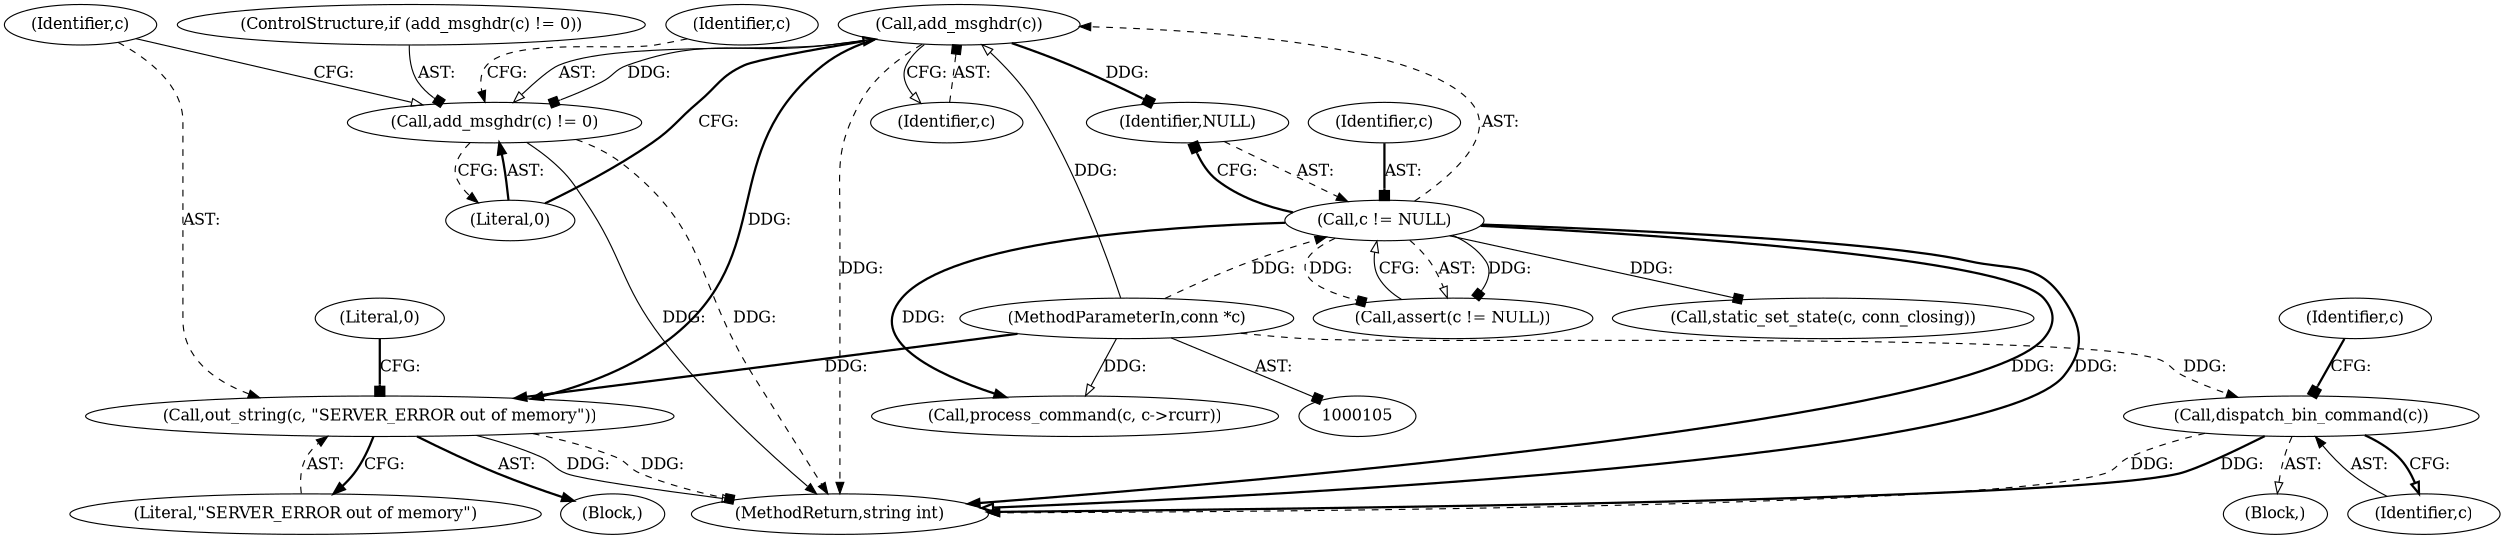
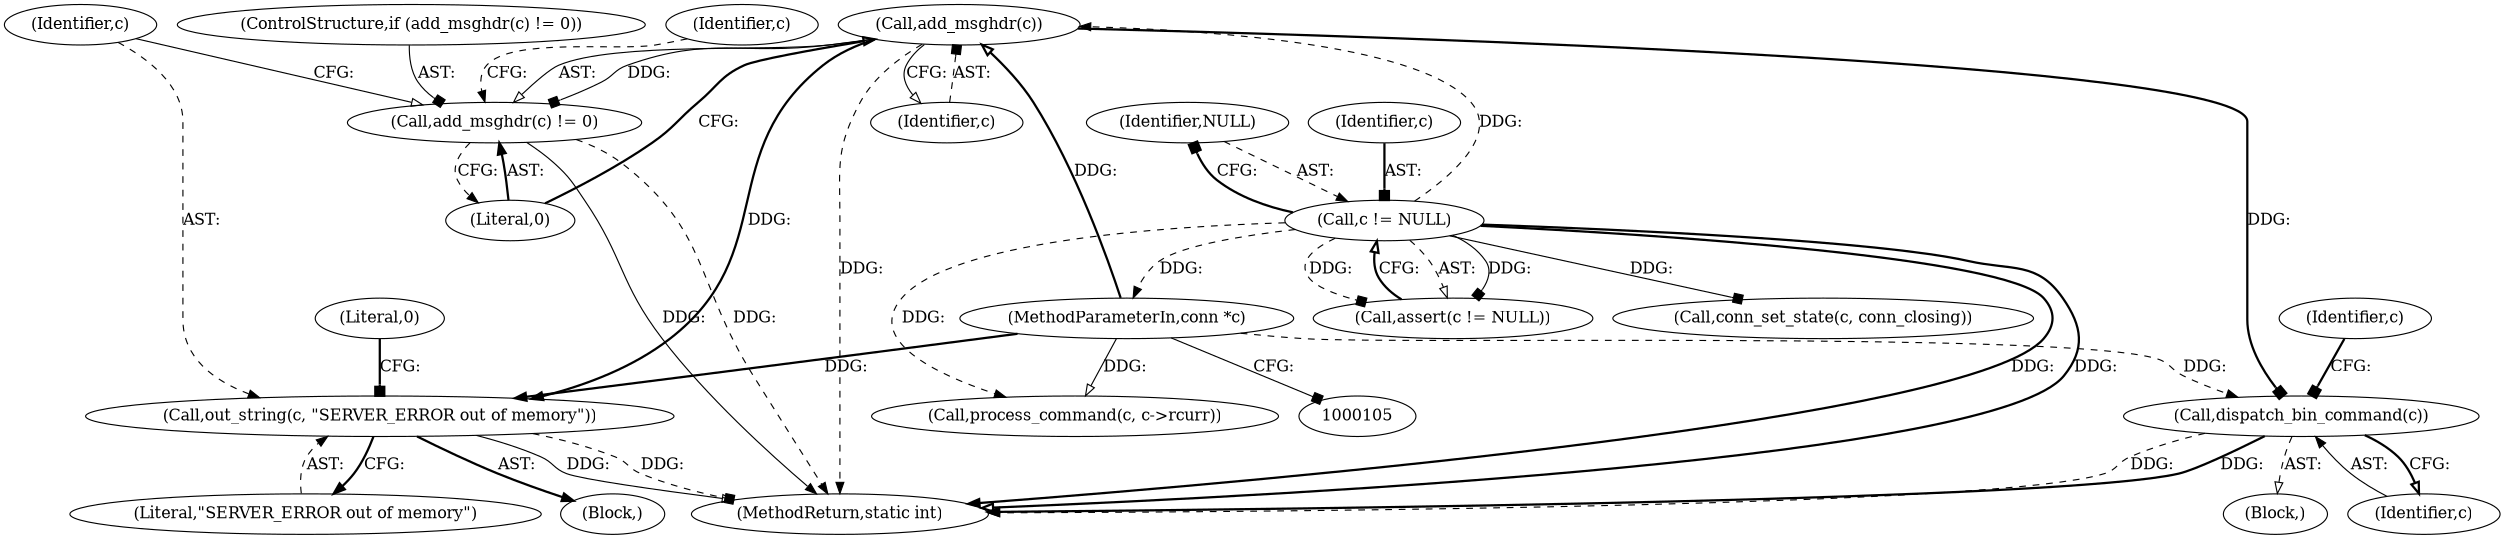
(1078, 68) -> (1803, 58)
(1503, 123) -> (1503, 123)
(1069, 167) -> (1069, 167)
(1010, 251) -> (1010, 251)
(1239, 266) -> (1209, 243)
(1380, 280) -> (1380, 280)
(1823, 318) -> (1823, 318)
(1276, 367) -> (1276, 367)
(840, 514) -> (840, 514)
